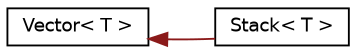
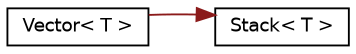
(191, 39) -> (172, 14)
